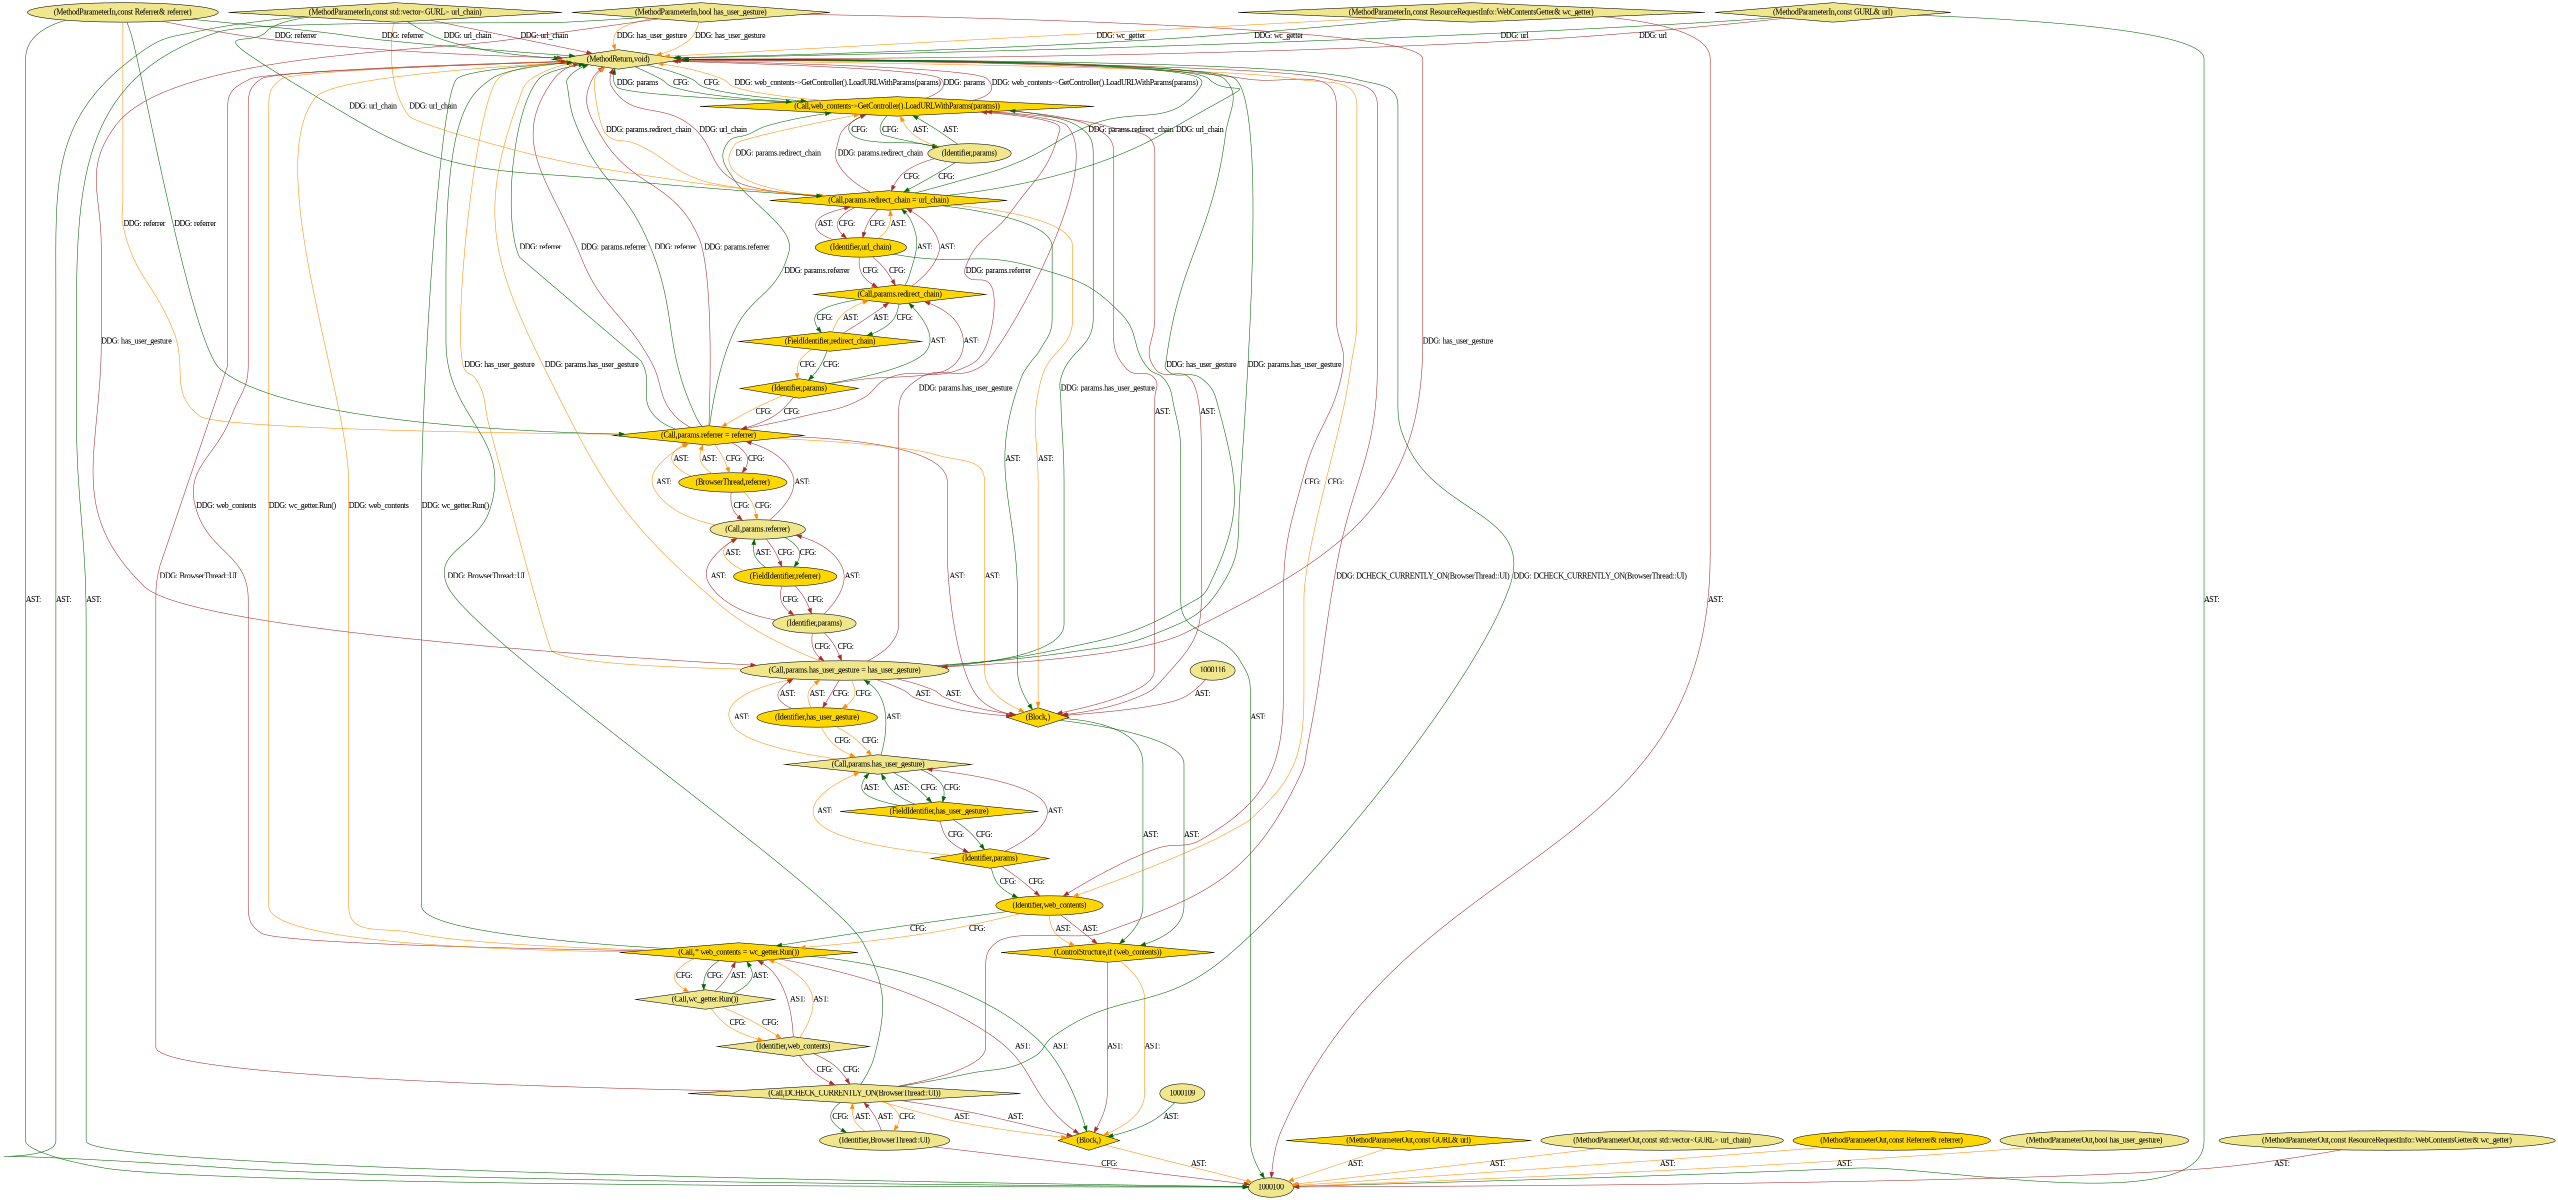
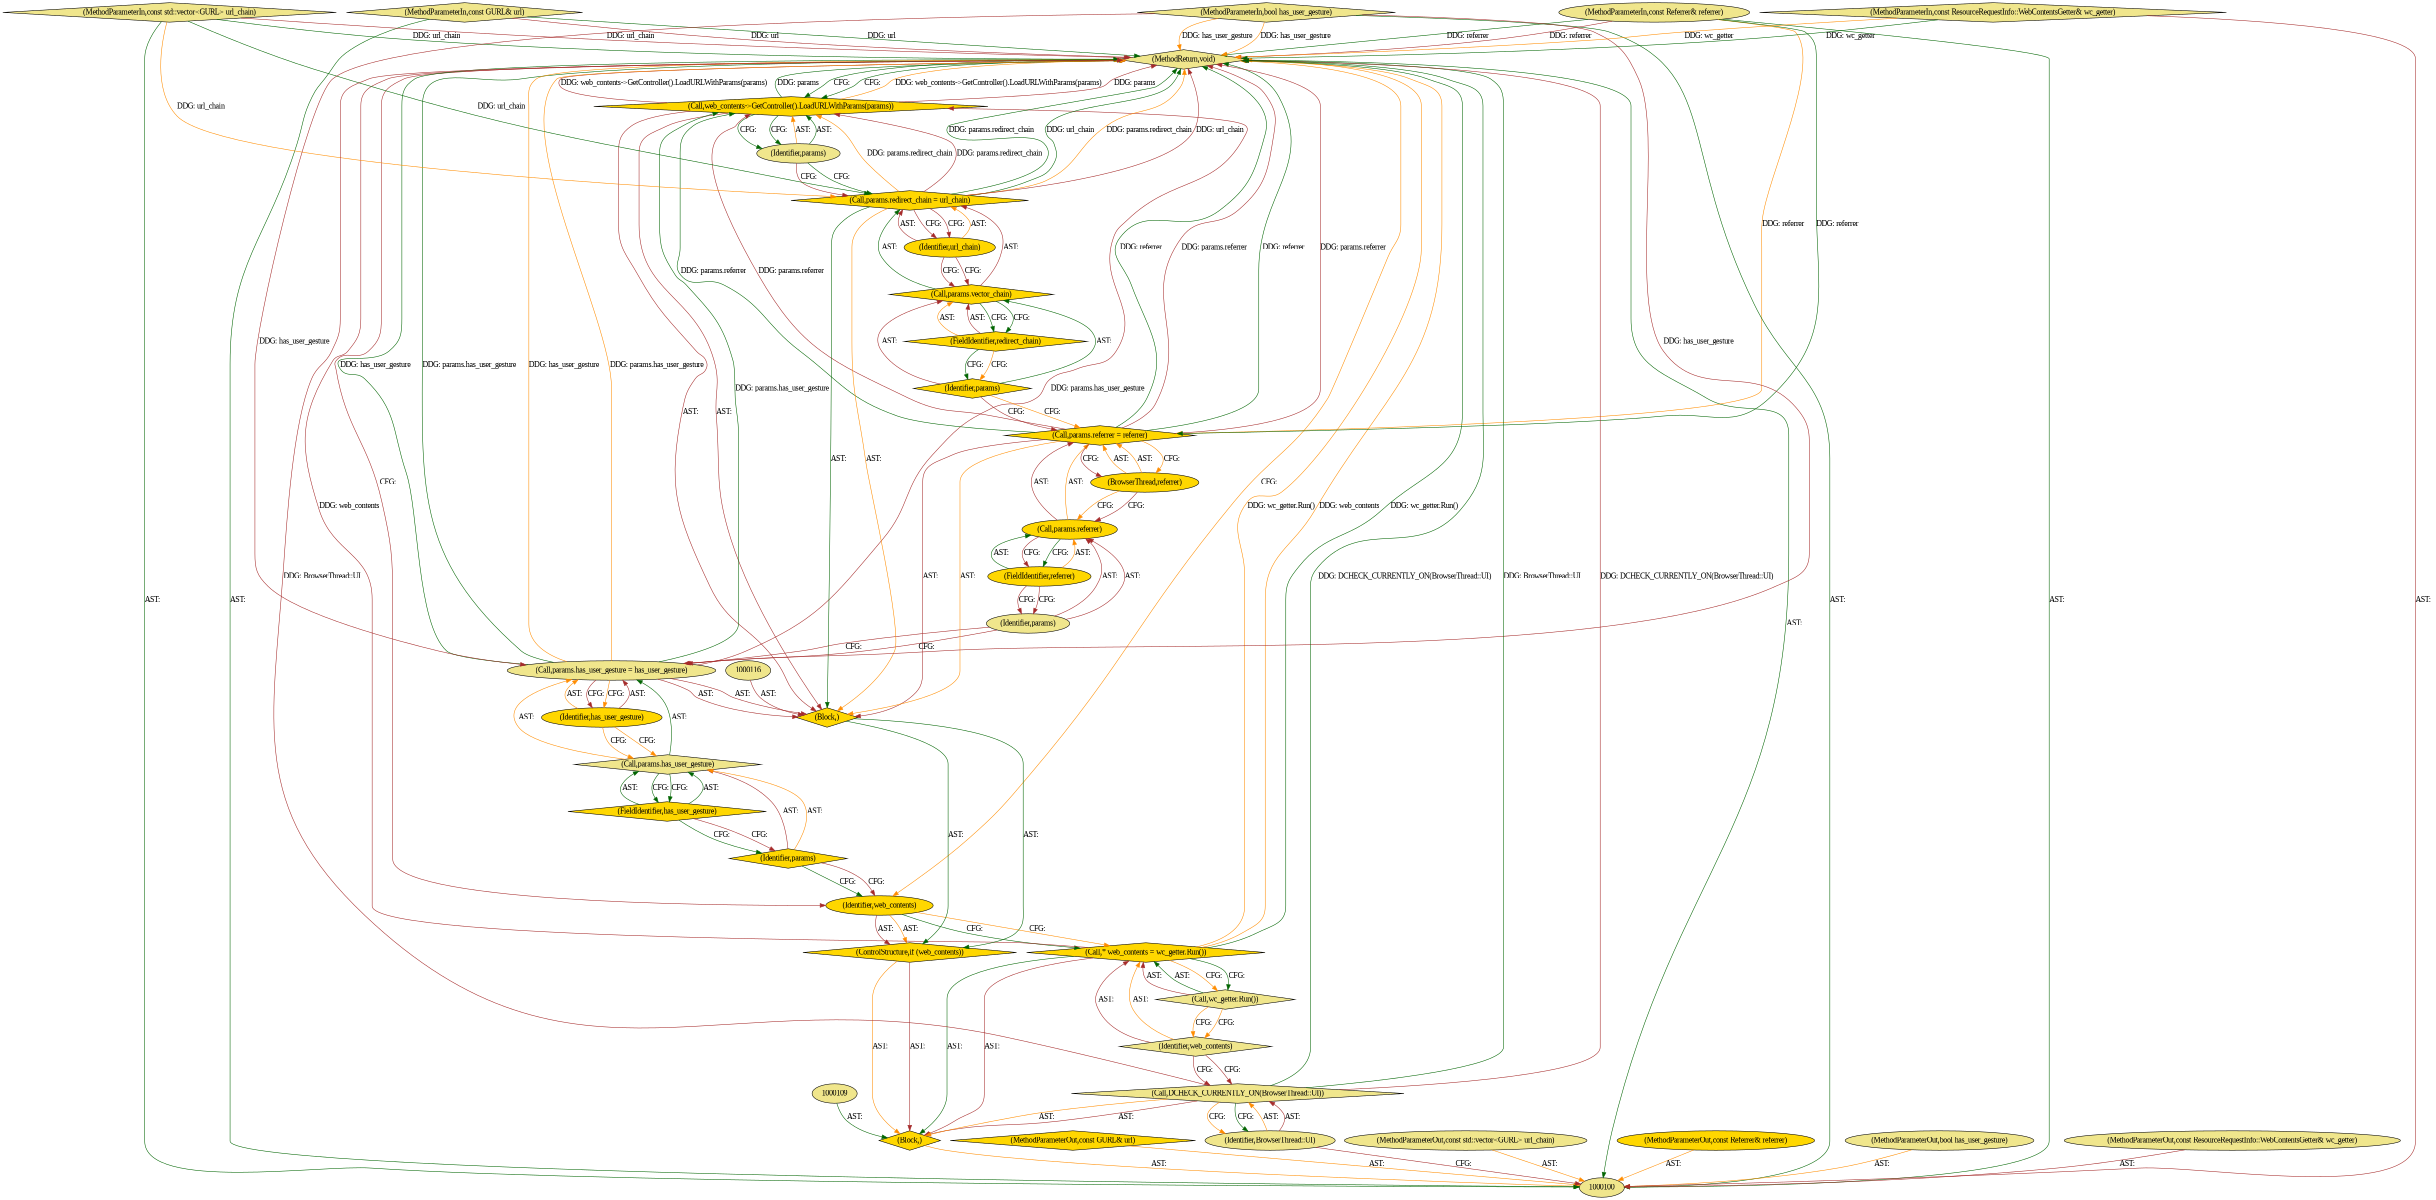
(900, 294) -> (971, 294)
(758, 529) -> (1070, 529)
(1181, 601) -> (1777, 413)
